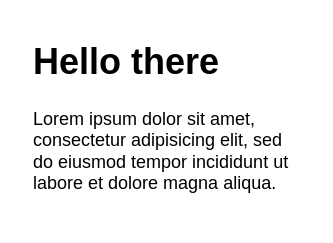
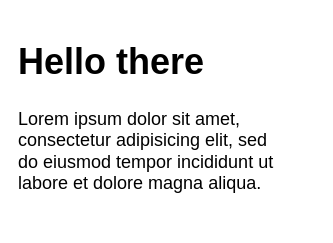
(166, 121) -> (151, 121)
